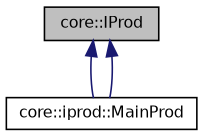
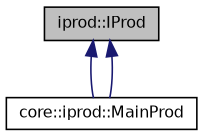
(102, 24) -> (102, 24)
